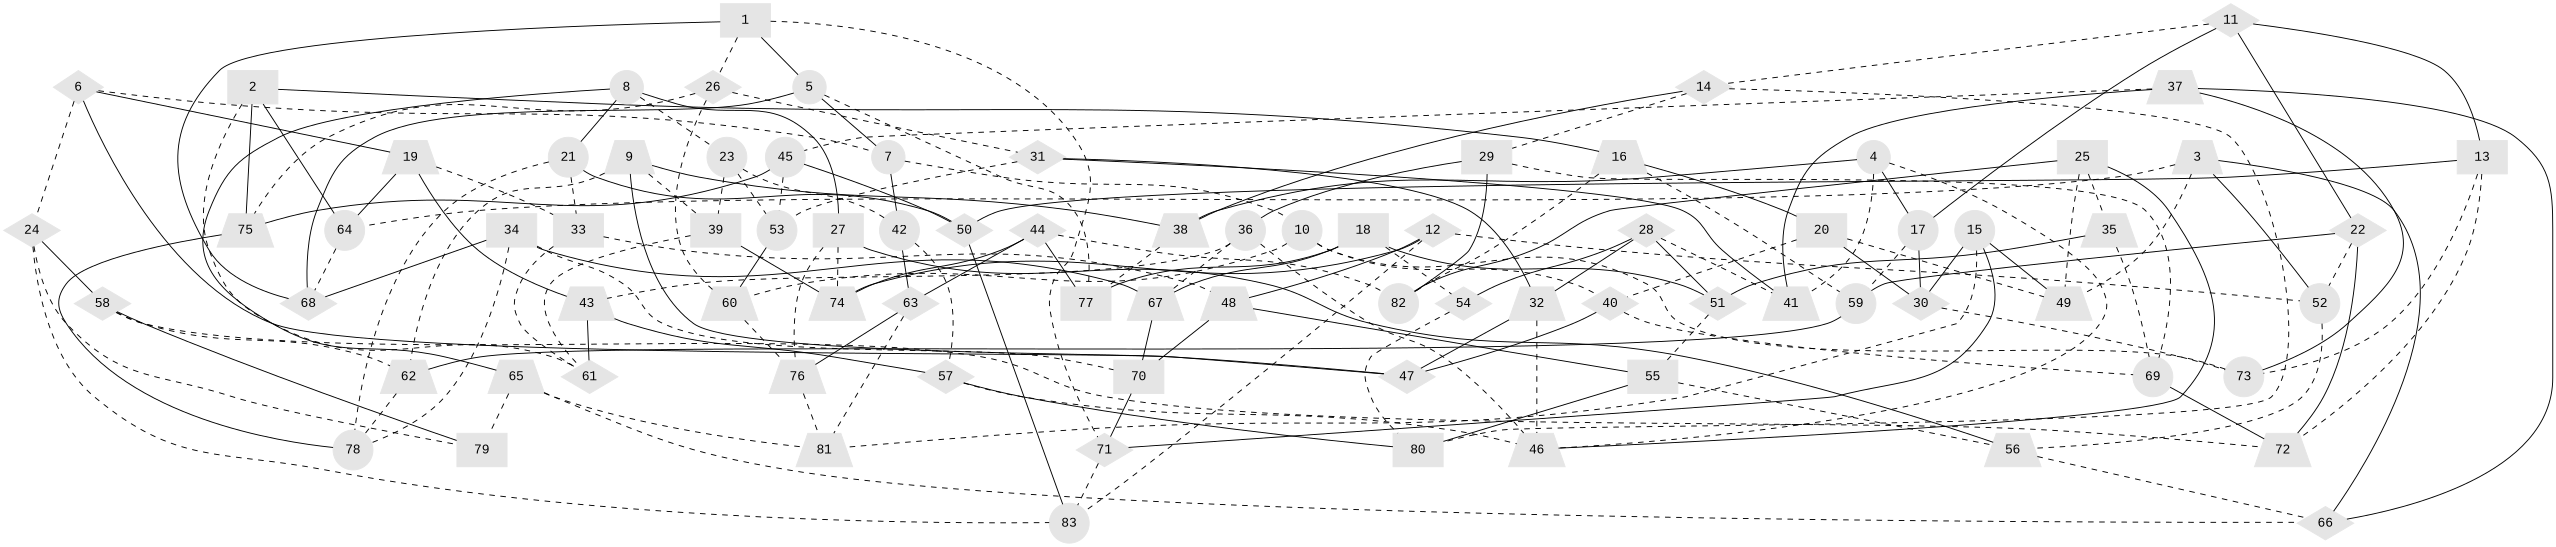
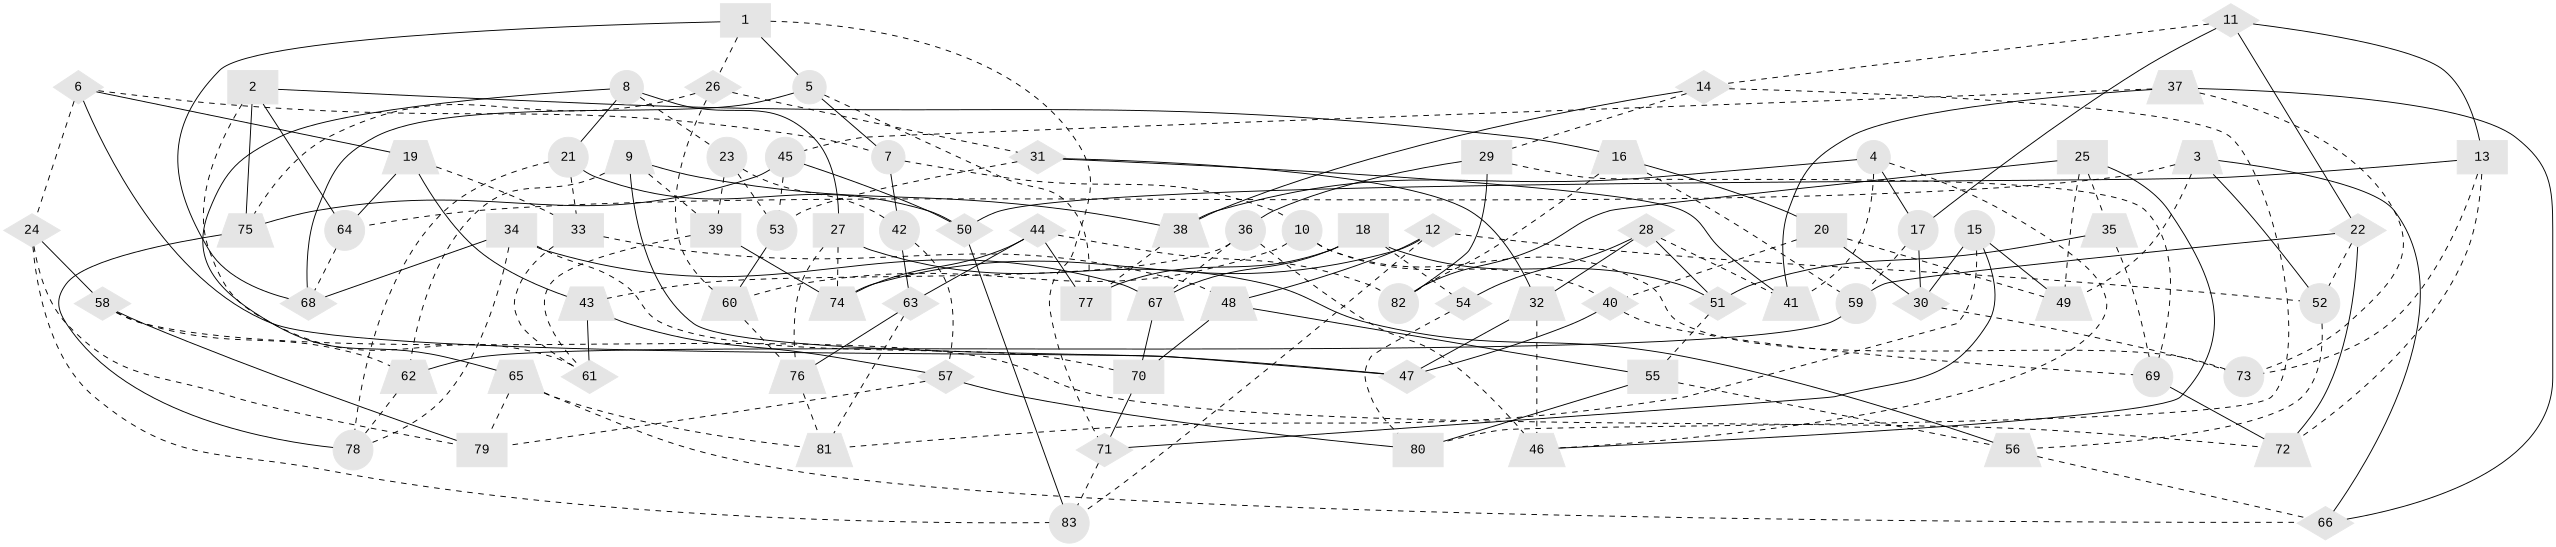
(2381, 191) -> (2381, 191)
(1184, 413) -> (716, 415)
